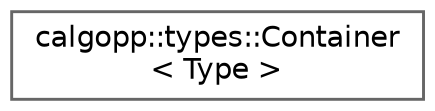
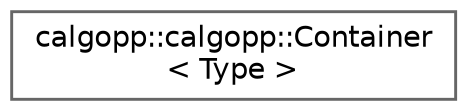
(218, 55) -> (234, 55)
